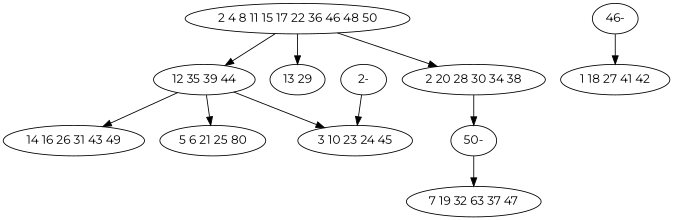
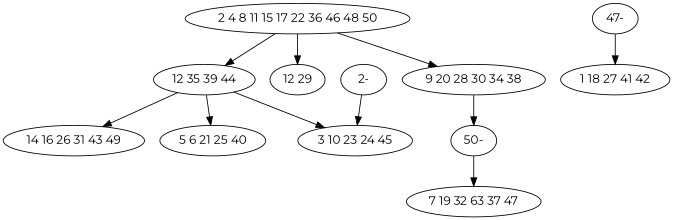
(615, 19) -> (615, 19)
(298, 80) -> (298, 80)
(474, 80) -> (474, 80)
(213, 141) -> (213, 141)
